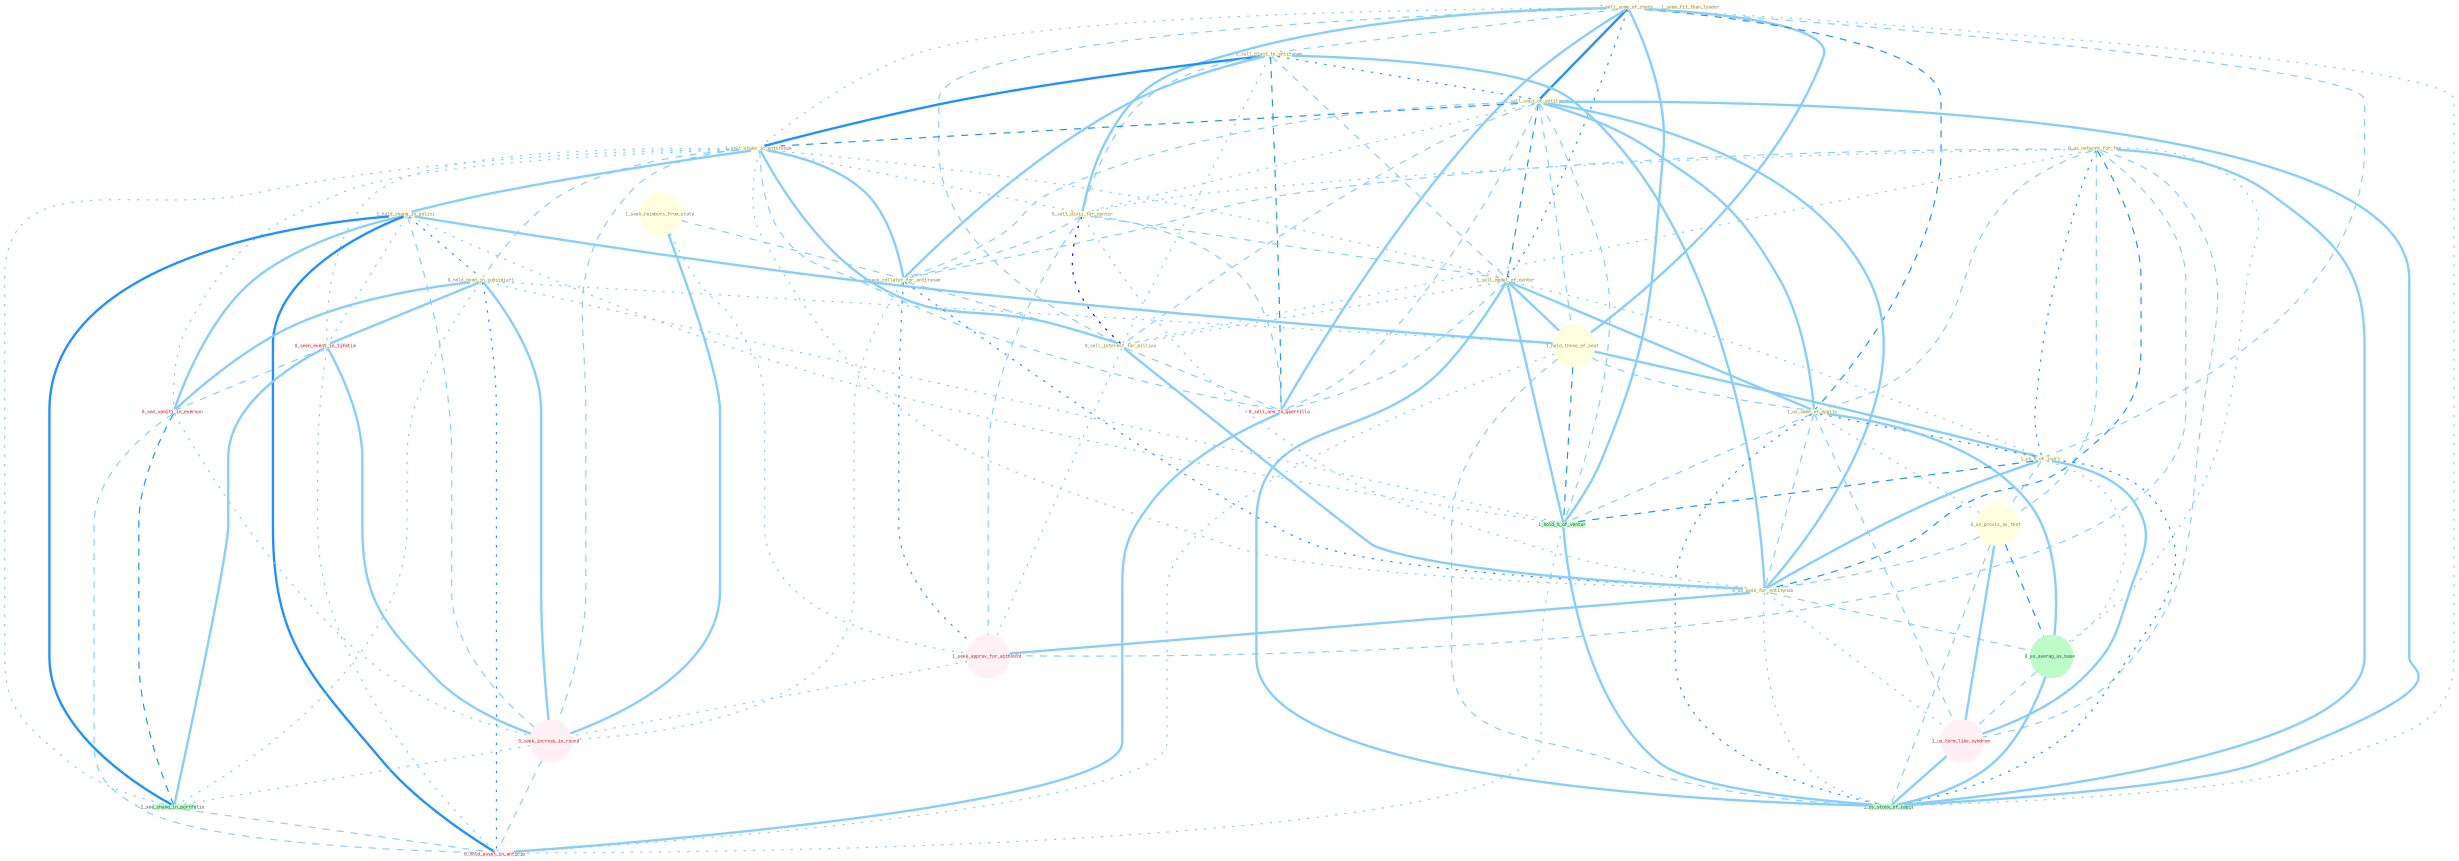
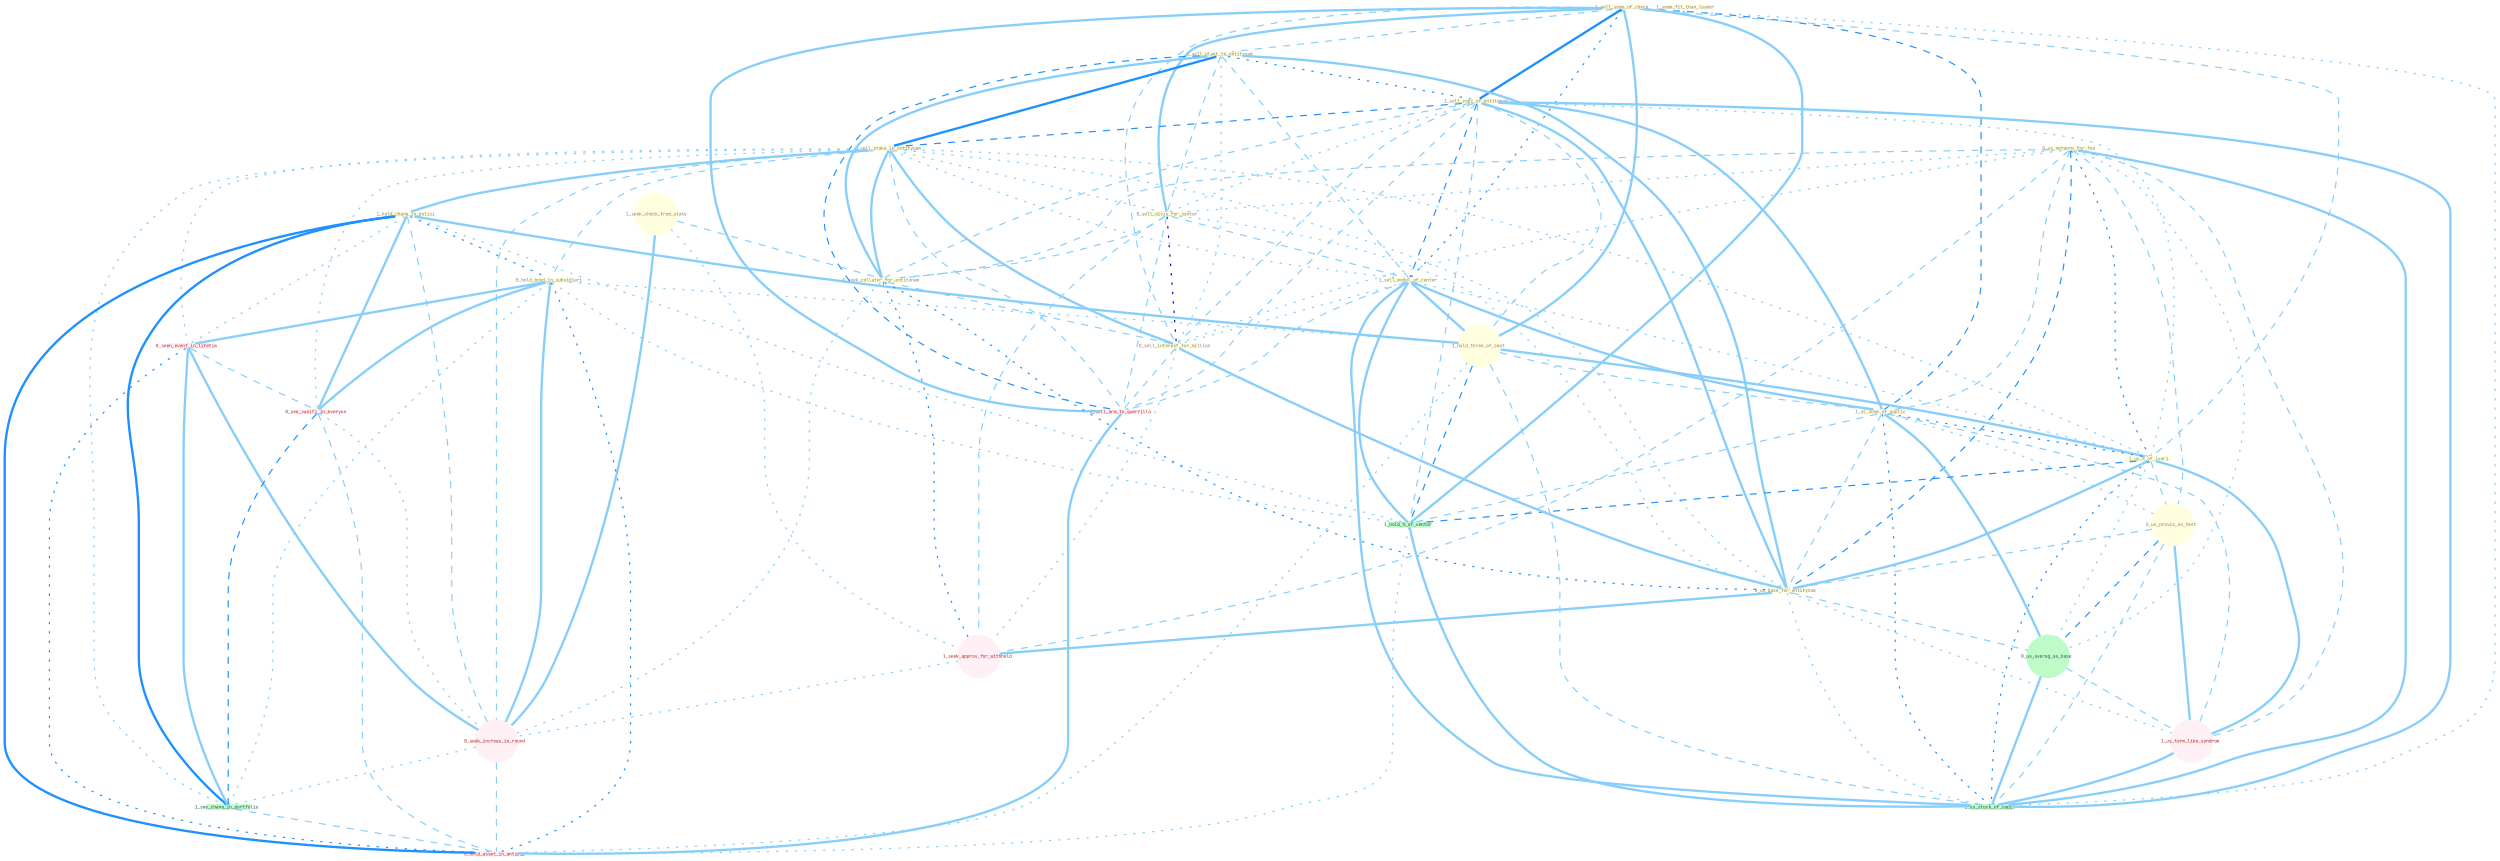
(1170, 20) -> (1576, 243)
none -> (1970, 126)
(661, 214) -> (656, 214)
(333, 611) -> (51, 746)
